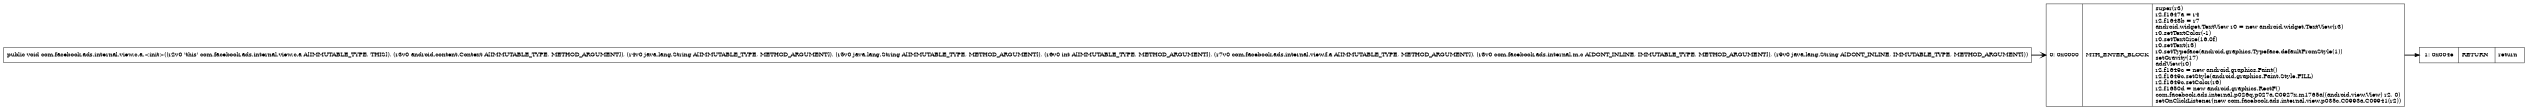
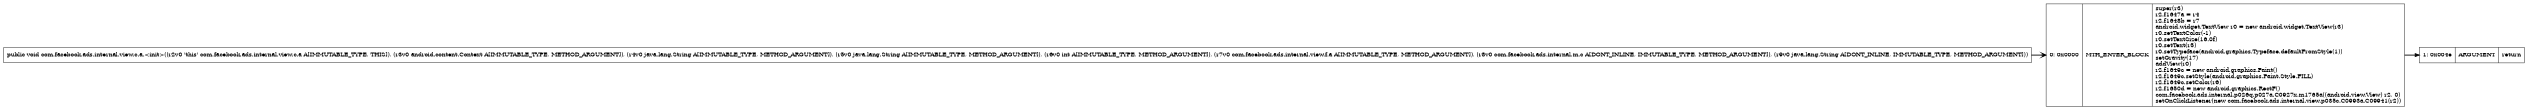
(2475, 55) -> (2477, 55)
